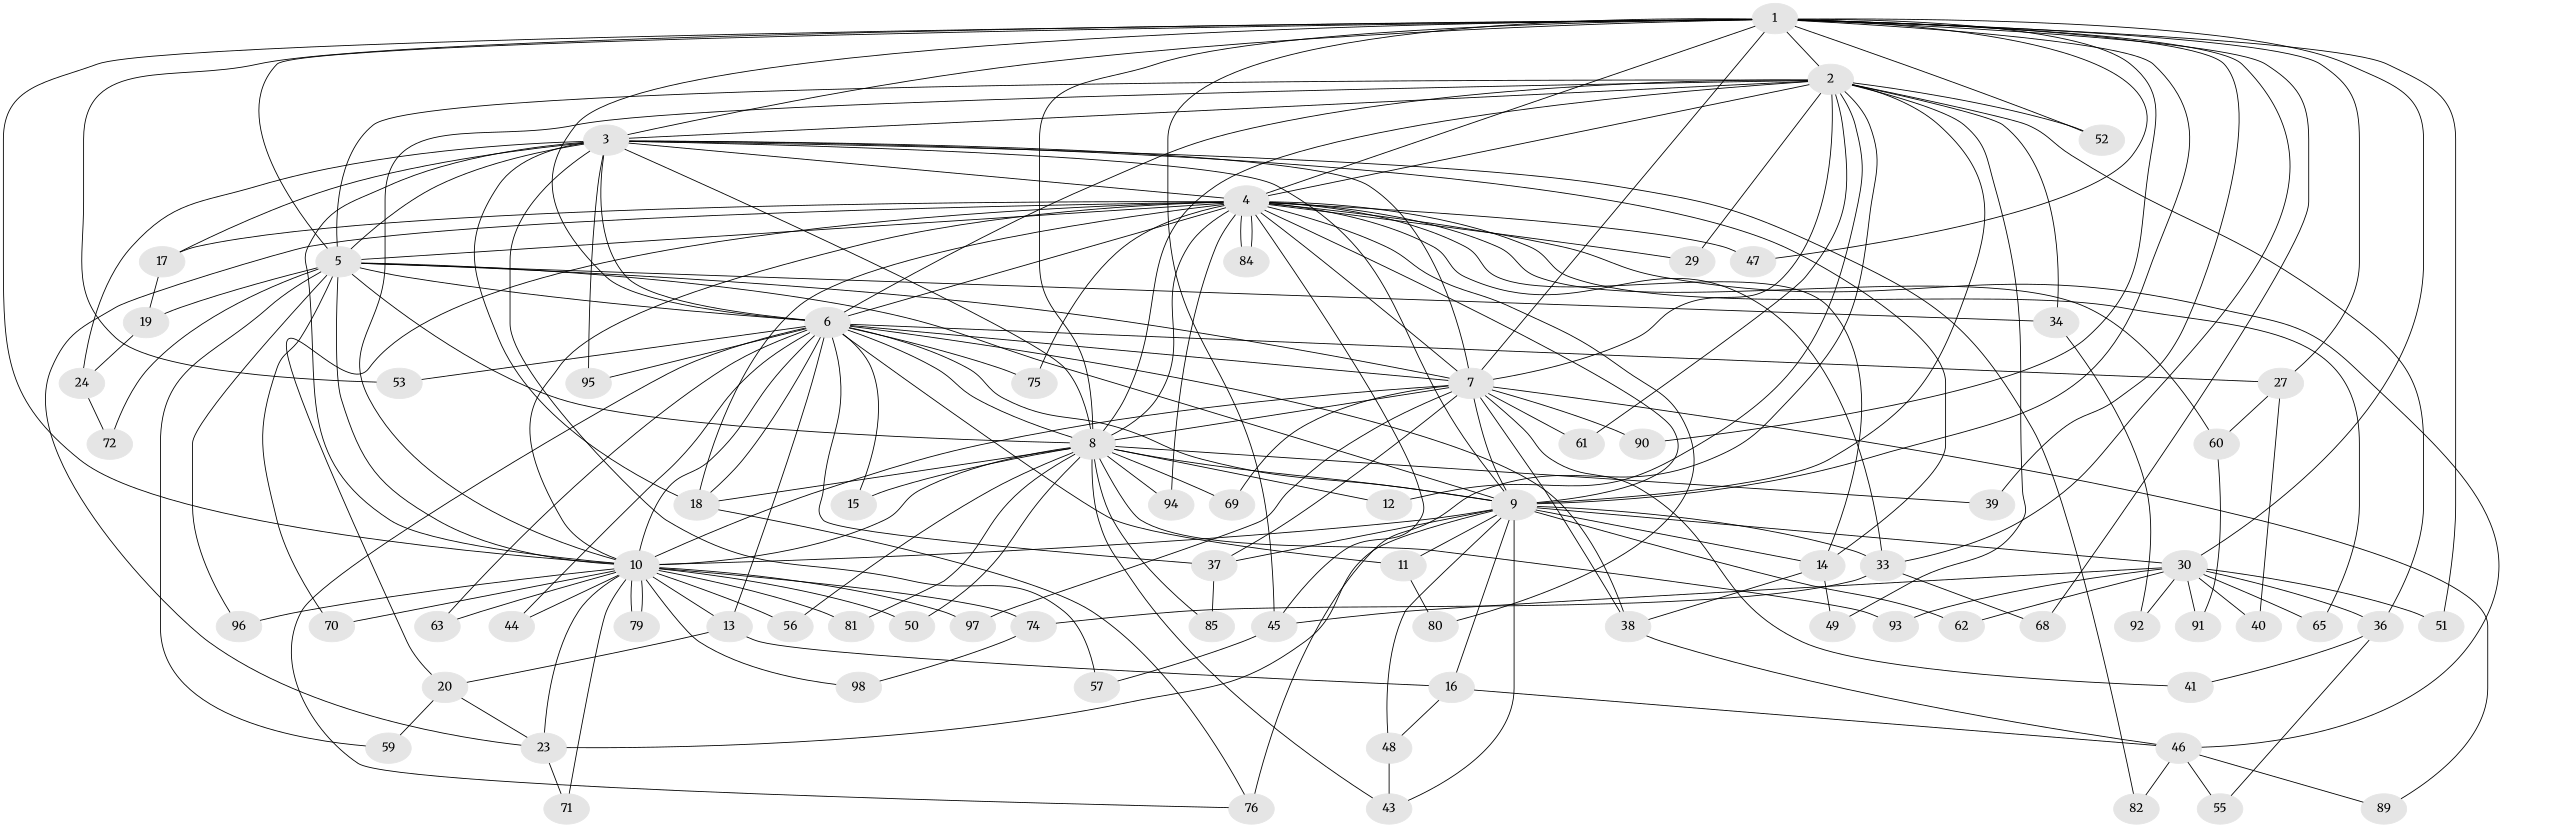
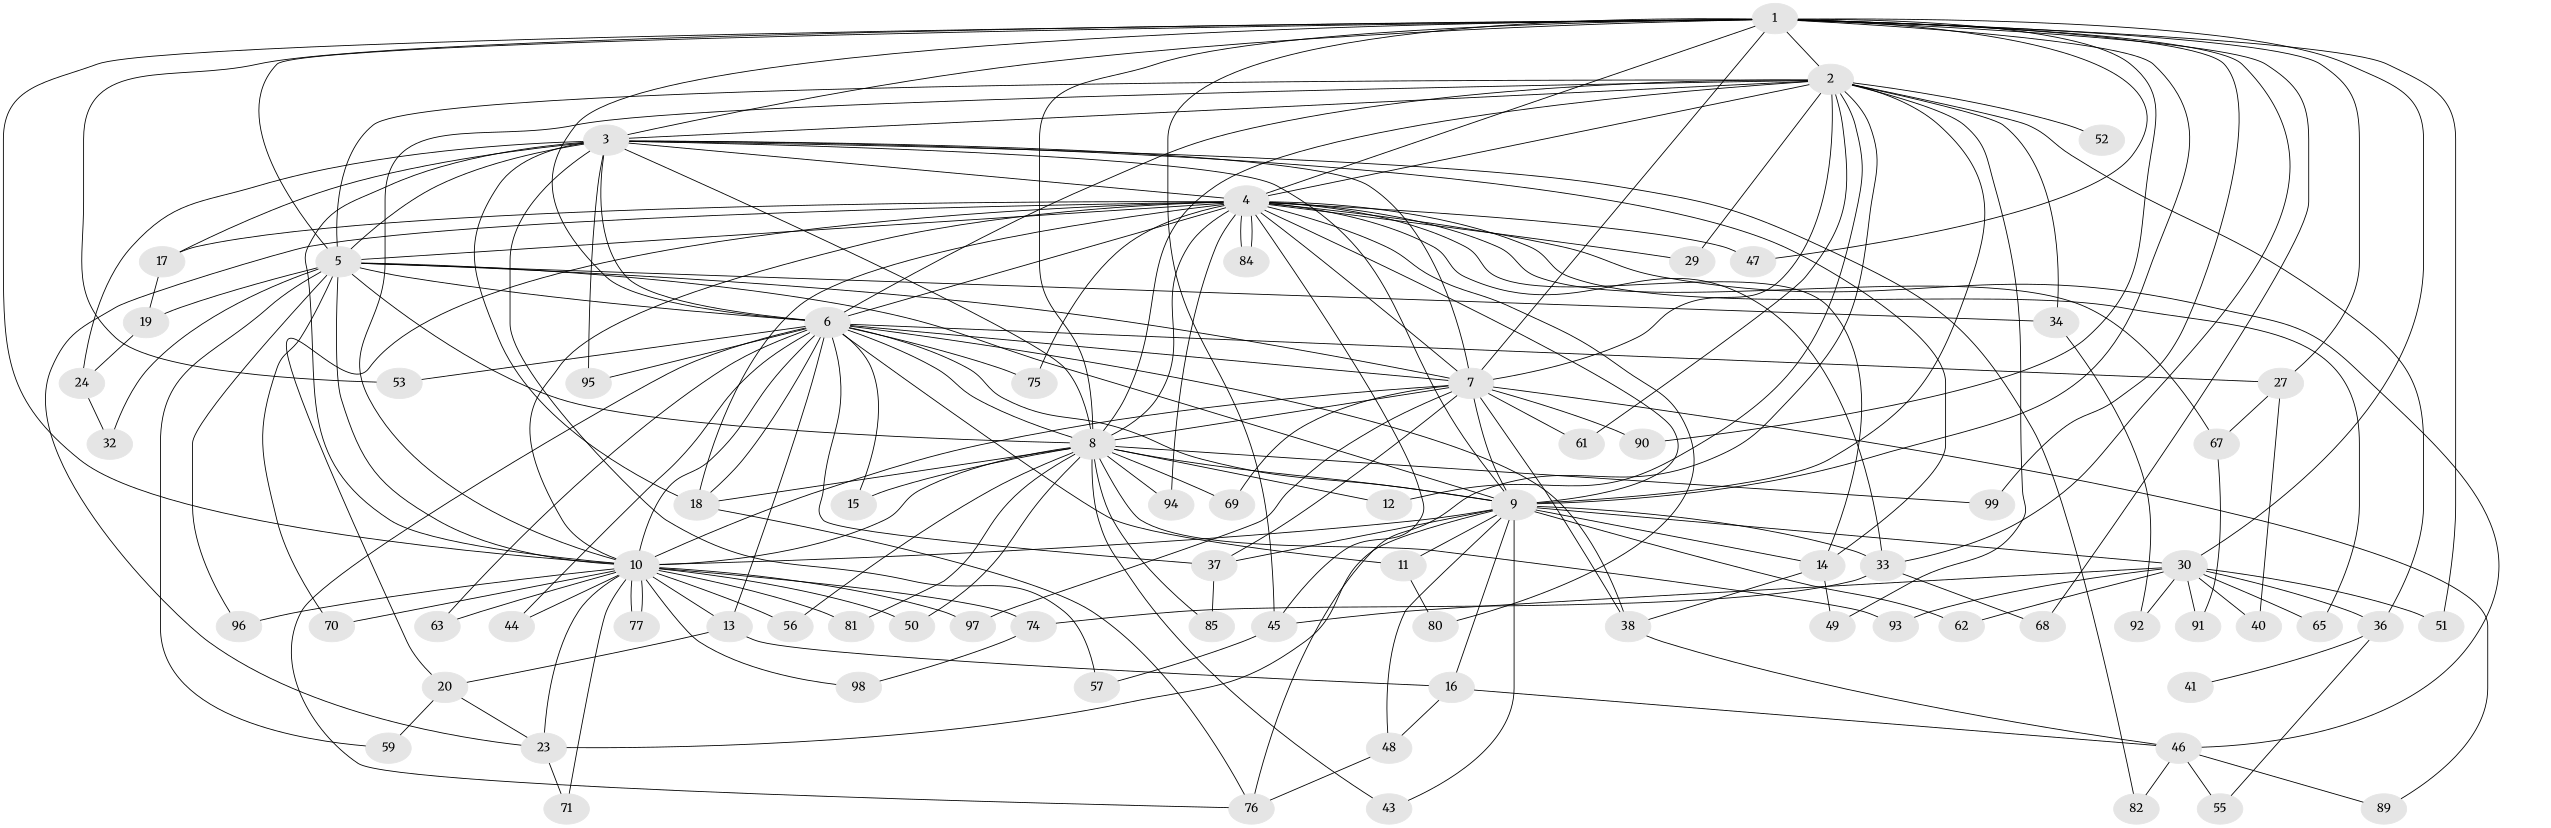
(1939, 77) -> none
(110, 444) -> (110, 444)
(2217, 444) -> (2217, 444)
(1992, 505) -> (1992, 505)
(637, 627) -> (637, 627)
(1783, 631) -> none
(1389, 779) -> (1320, 779)
